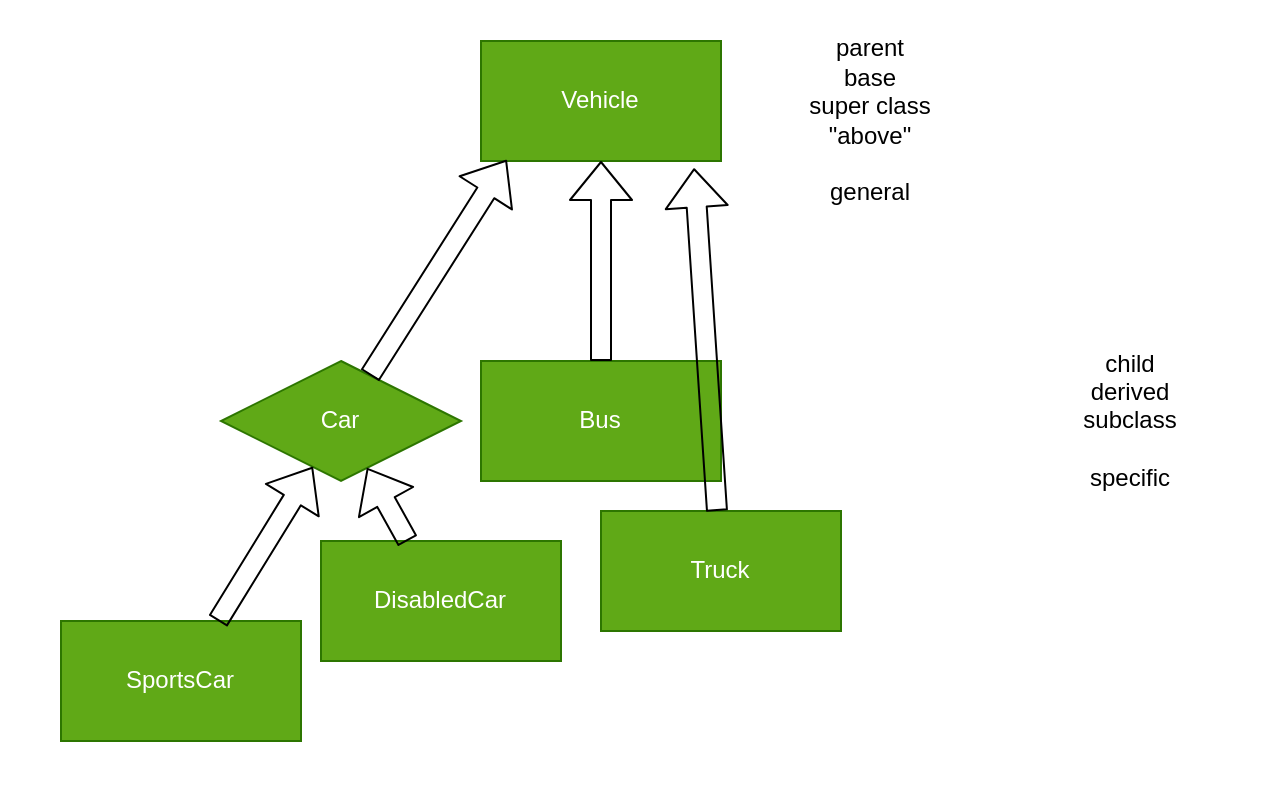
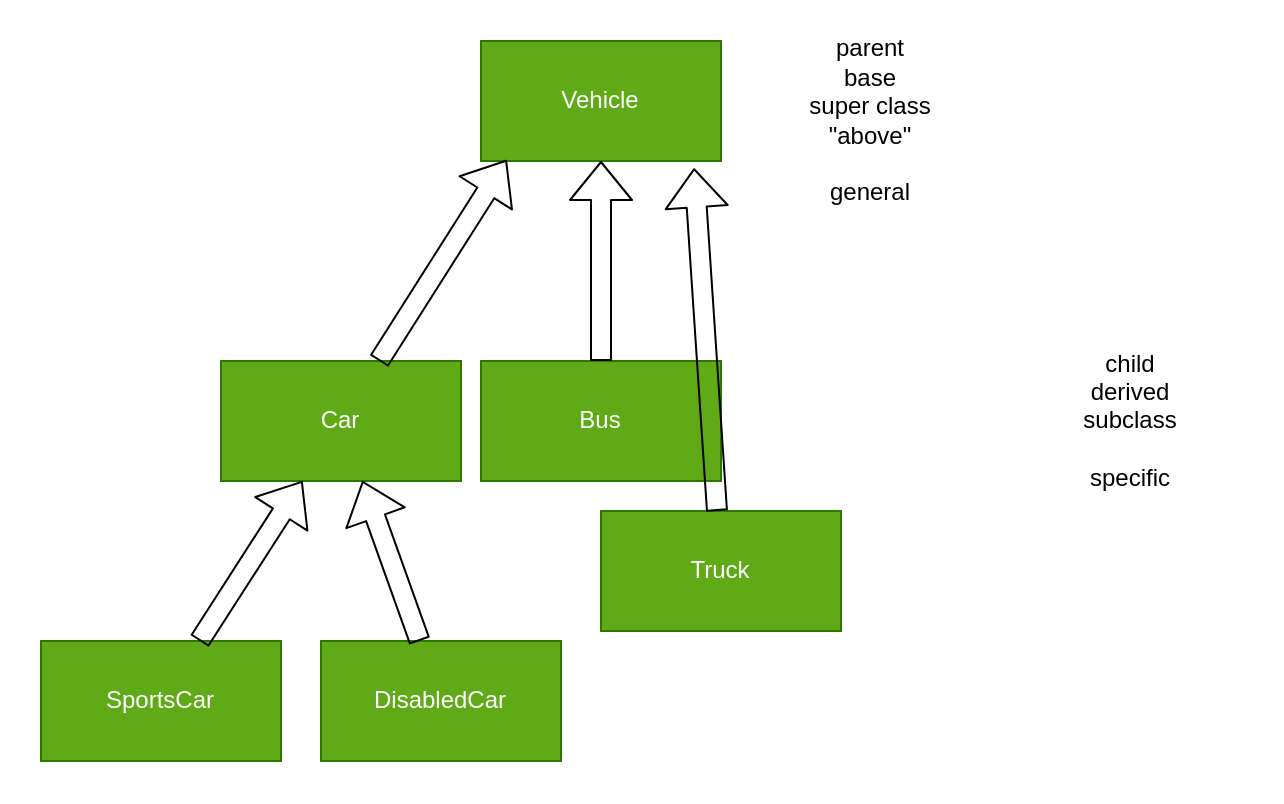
(341, 421) -> (341, 421)
(441, 601) -> (441, 701)
(181, 681) -> (161, 701)
